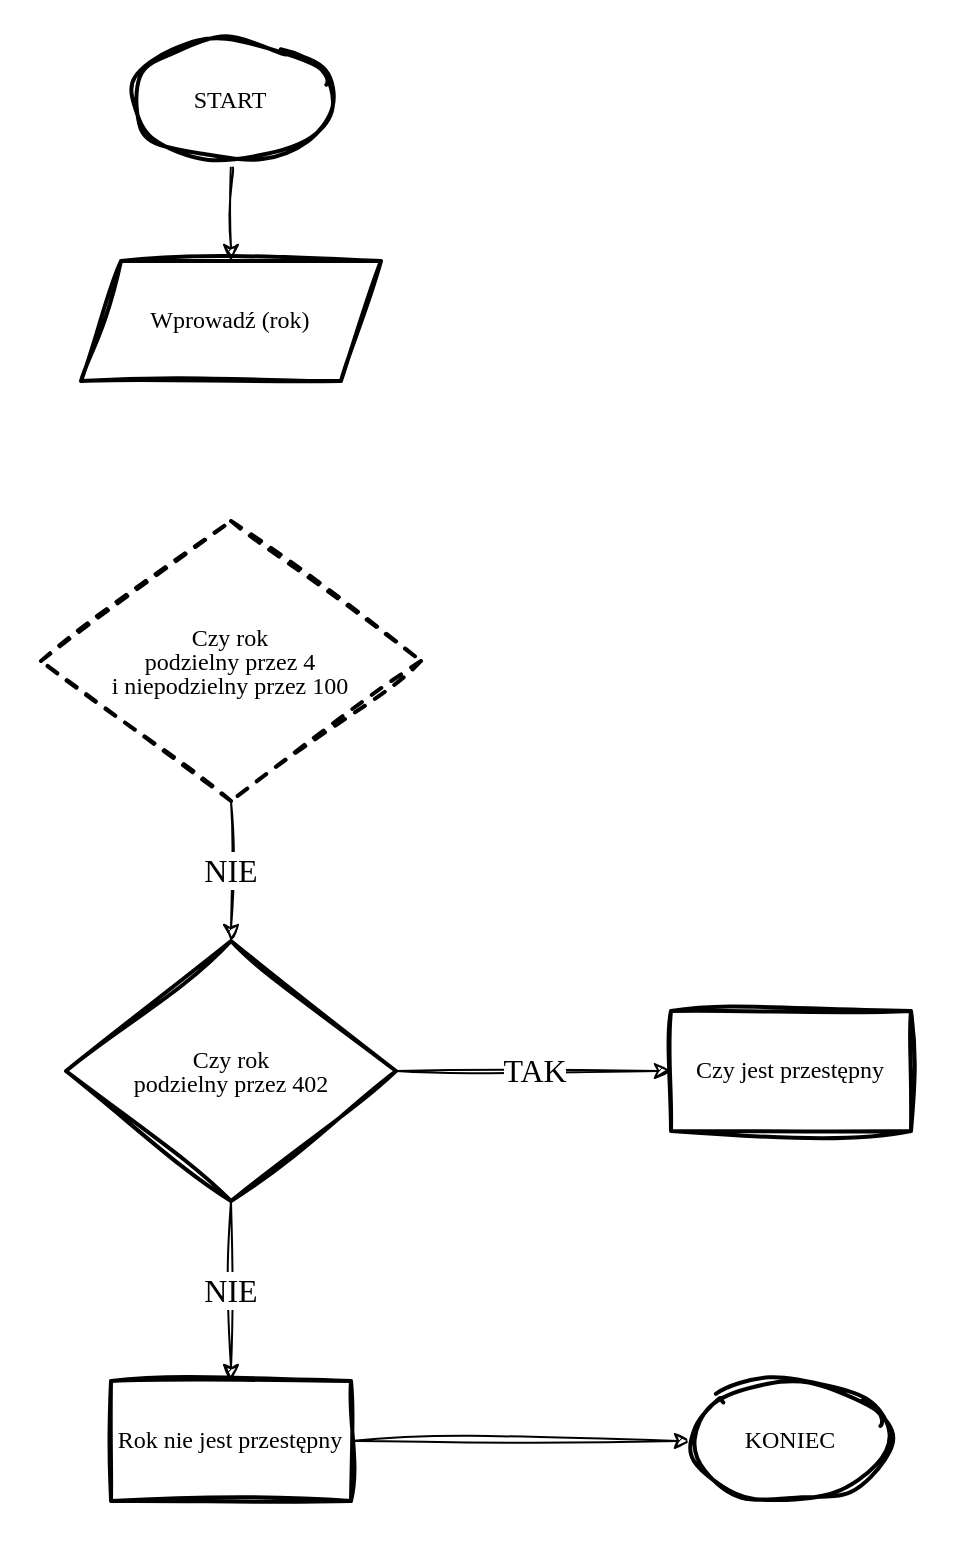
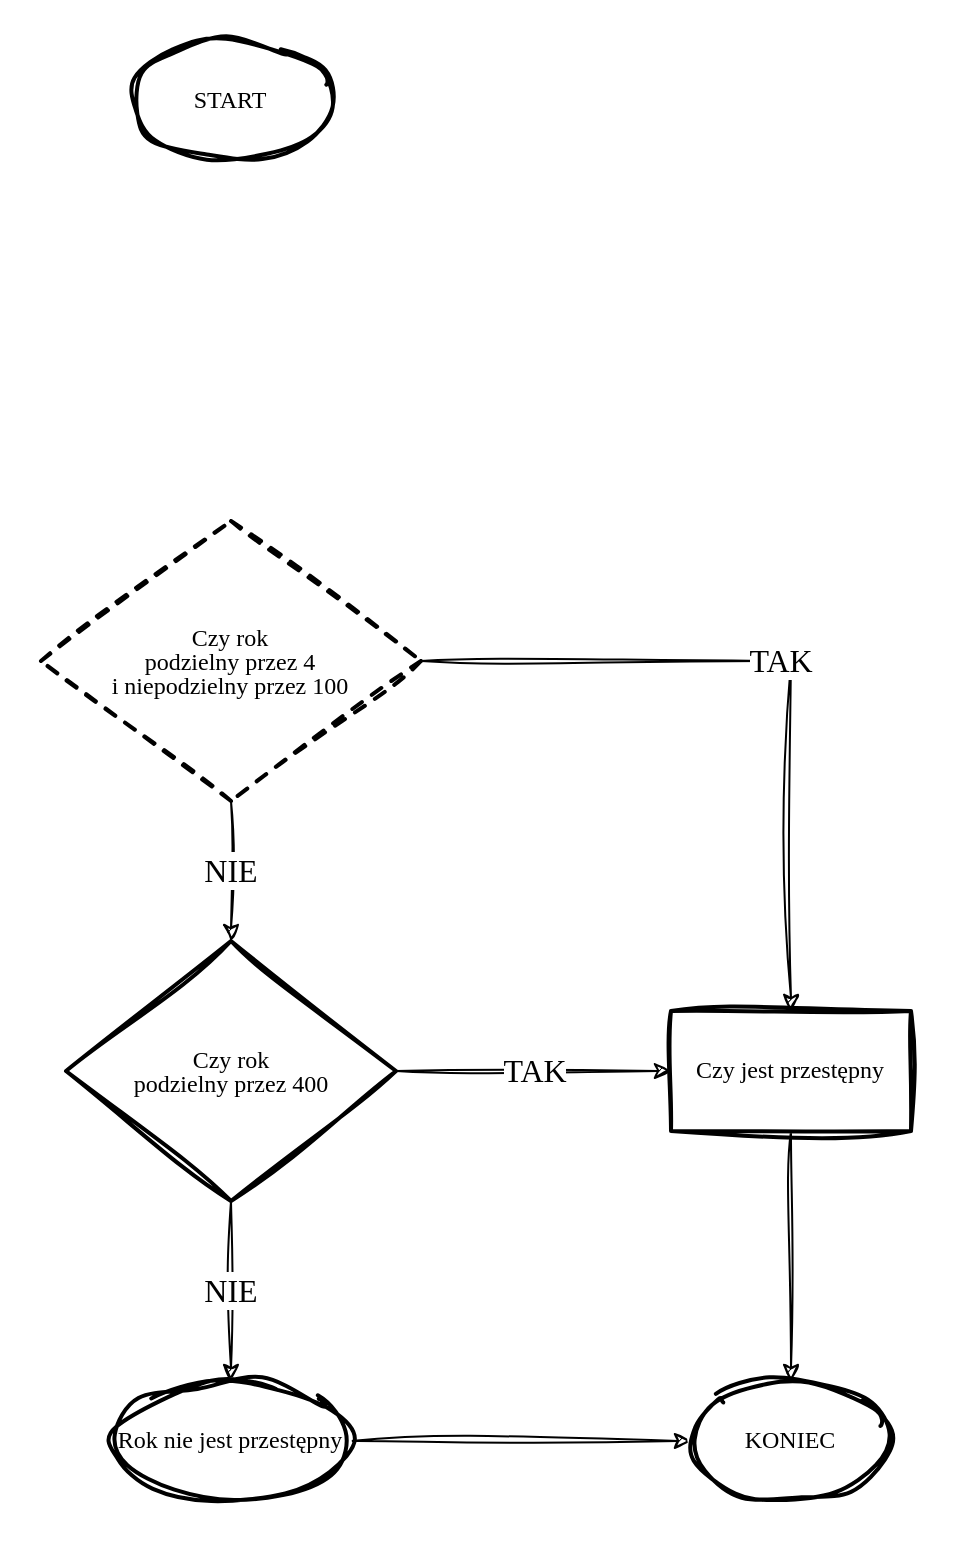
(231, 206) -> none
(231, 321) -> none
none -> (791, 819)
(232, 1071) -> (232, 1071)
none -> (791, 1254)
(231, 1441) -> (231, 1441)
